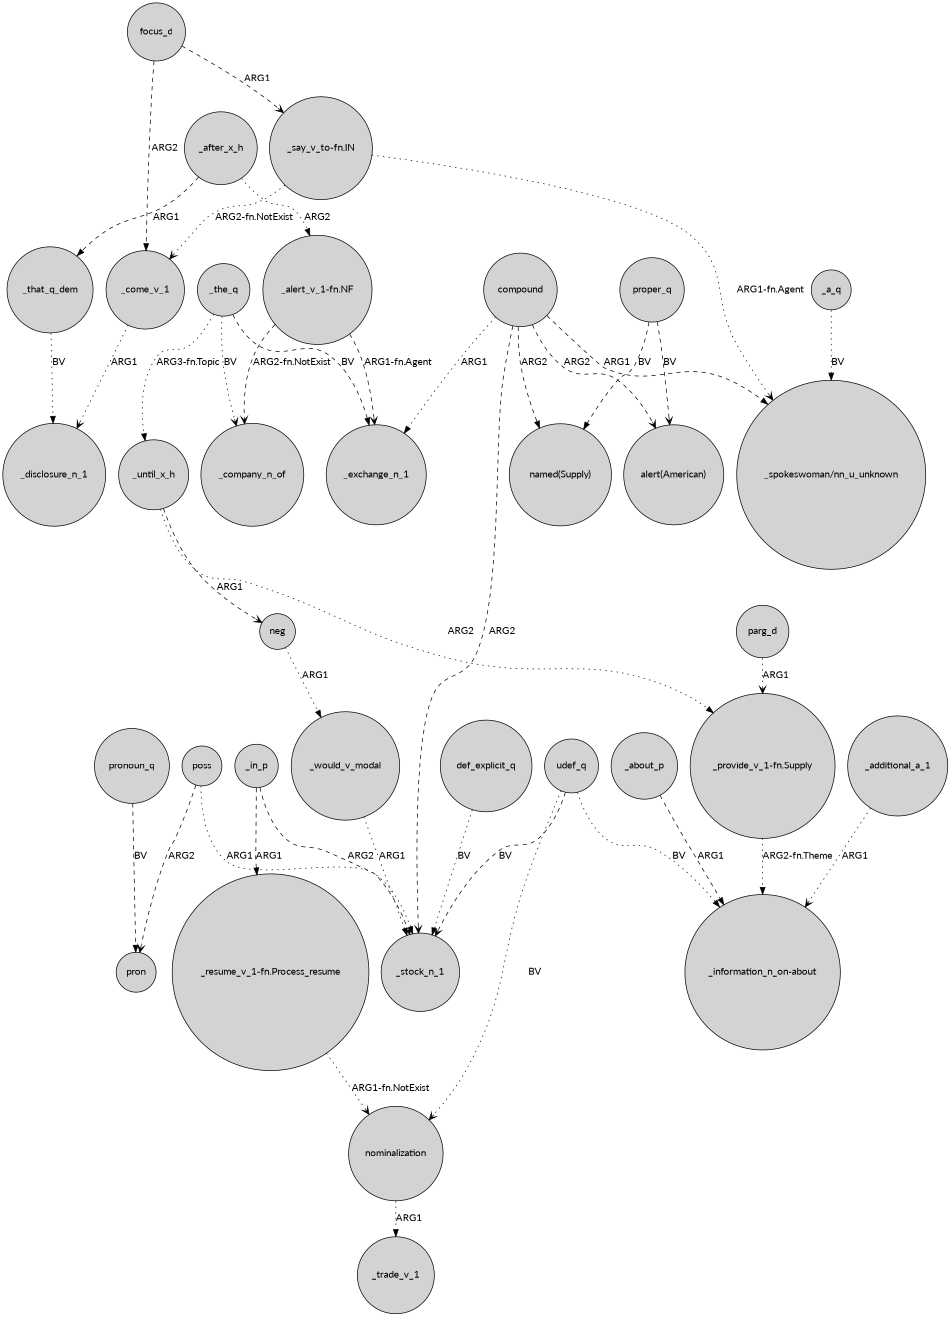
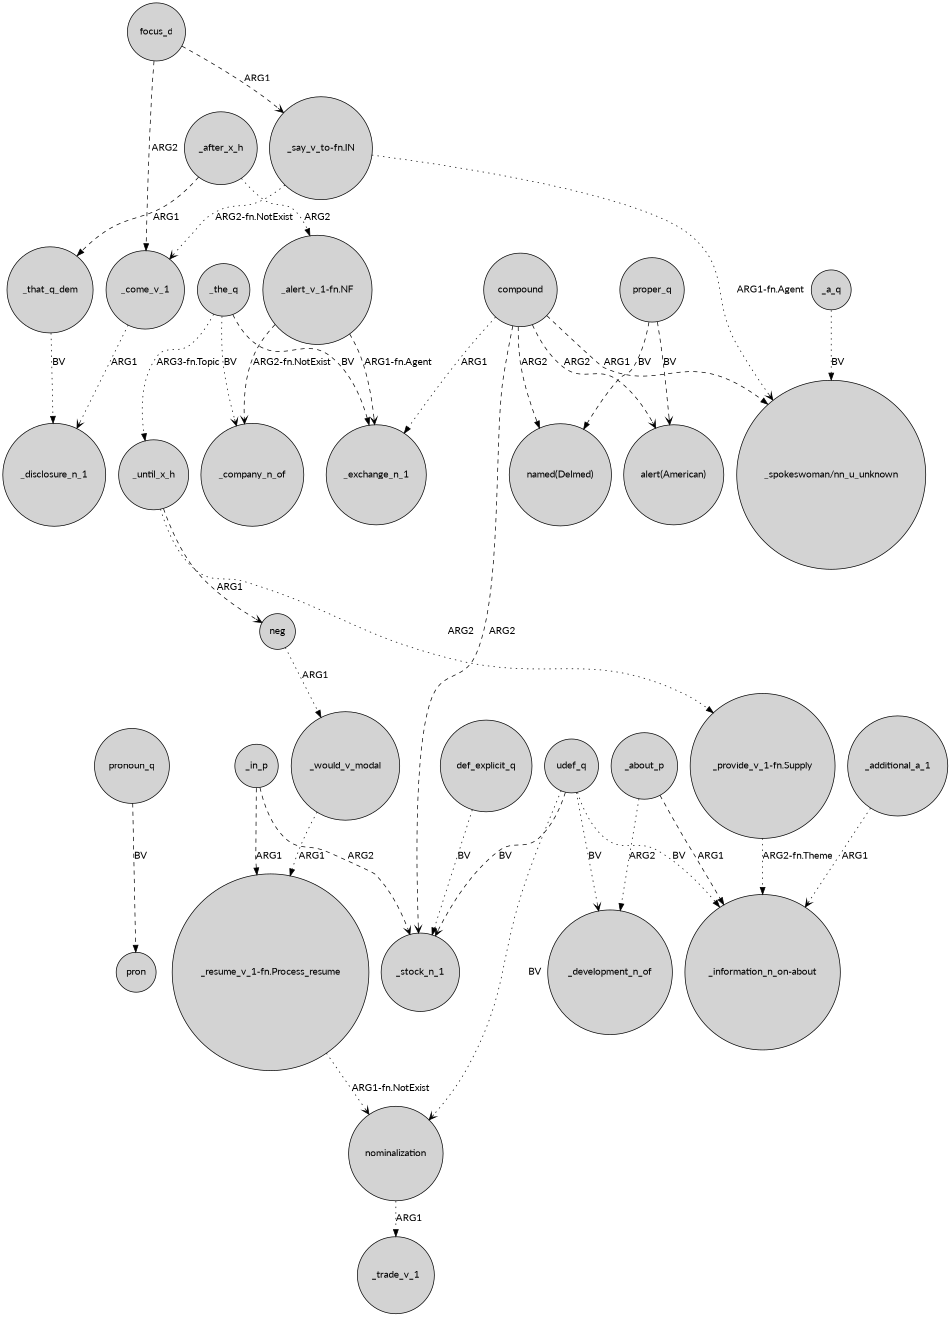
(560, 475) -> (560, 475)
(763, 632) -> none
(202, 766) -> none
(384, 873) -> (303, 840)
none -> (610, 972)
